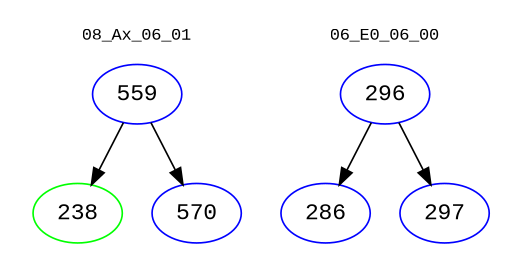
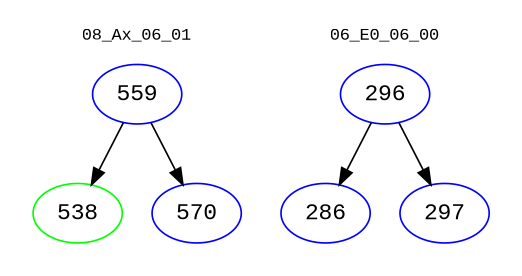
(78, 213) -> (78, 213)
